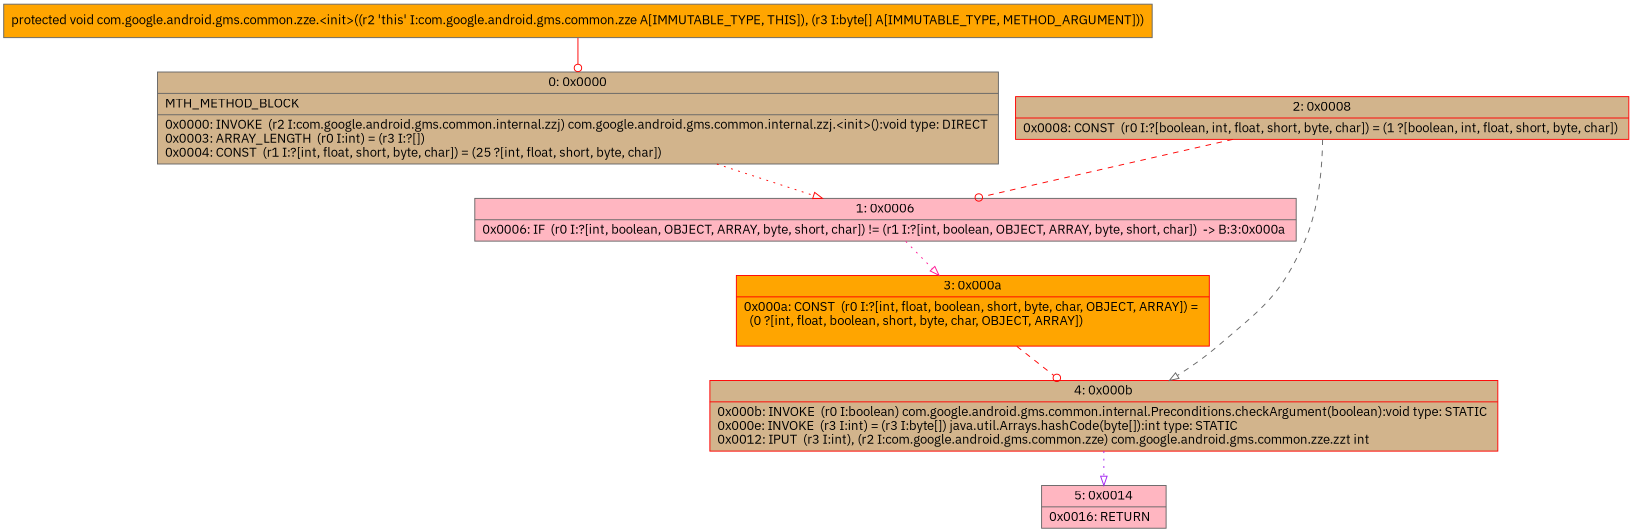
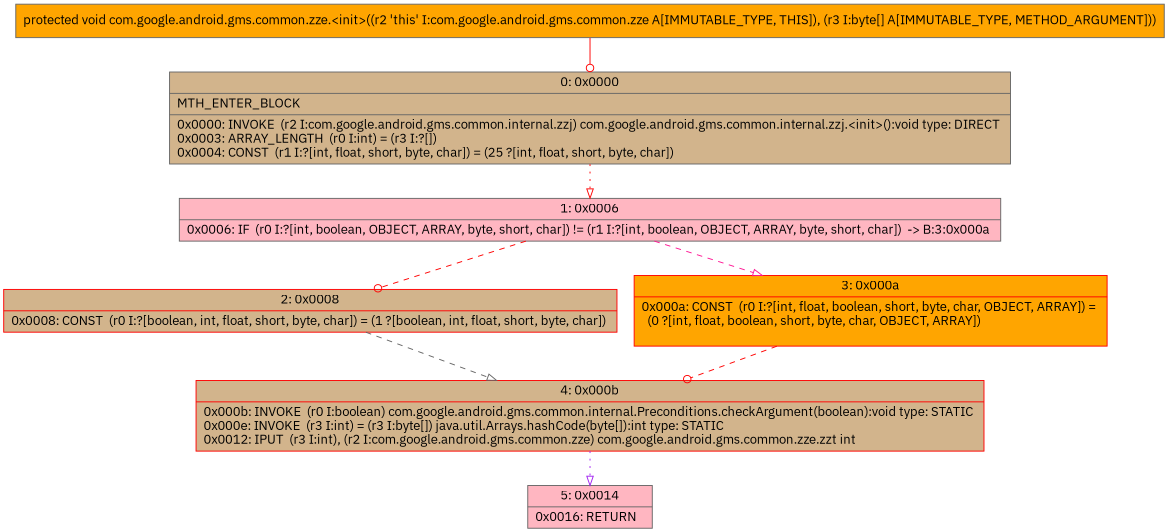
(232, 104) -> (239, 104)
(1108, 168) -> (454, 264)
(919, 255) -> (704, 257)
